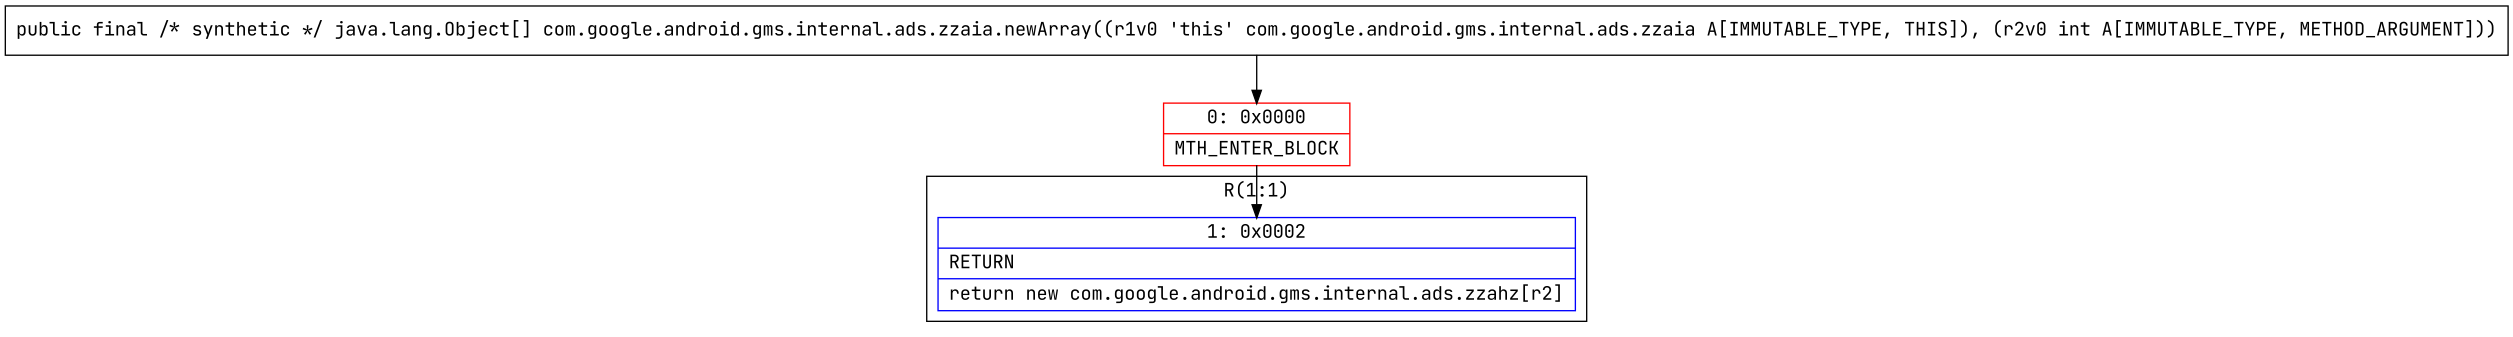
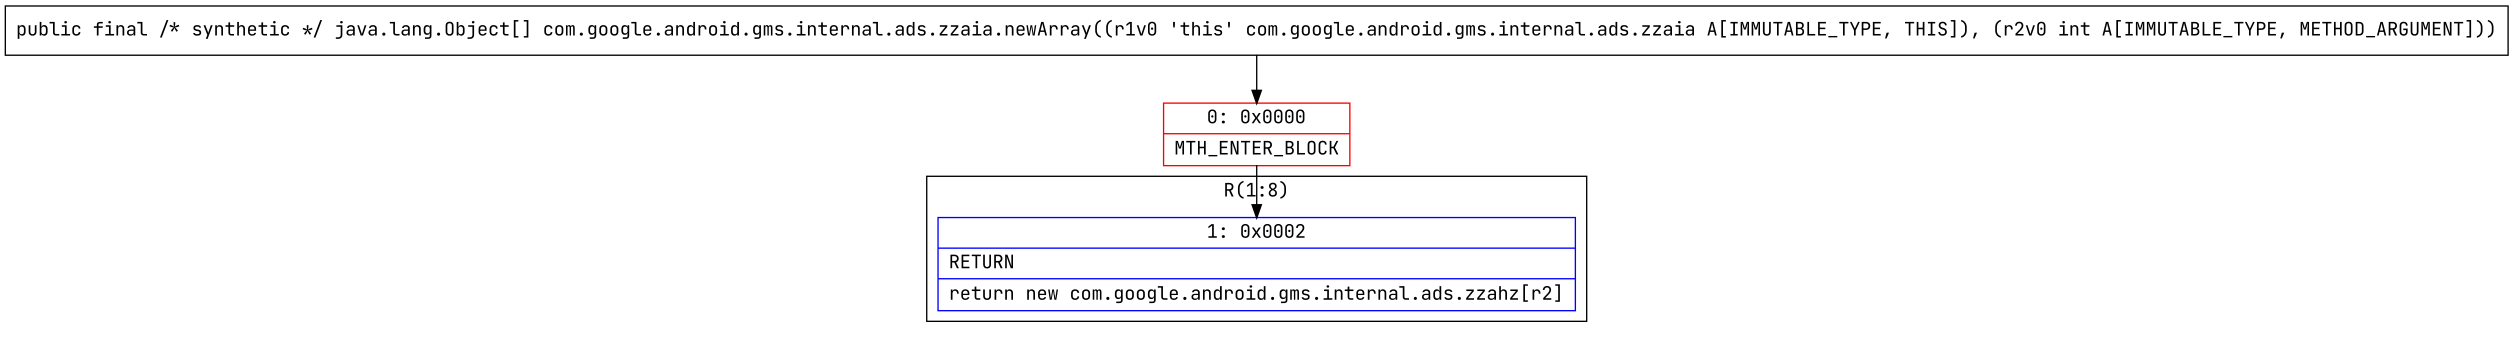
(1257, 192) -> (1257, 192)
